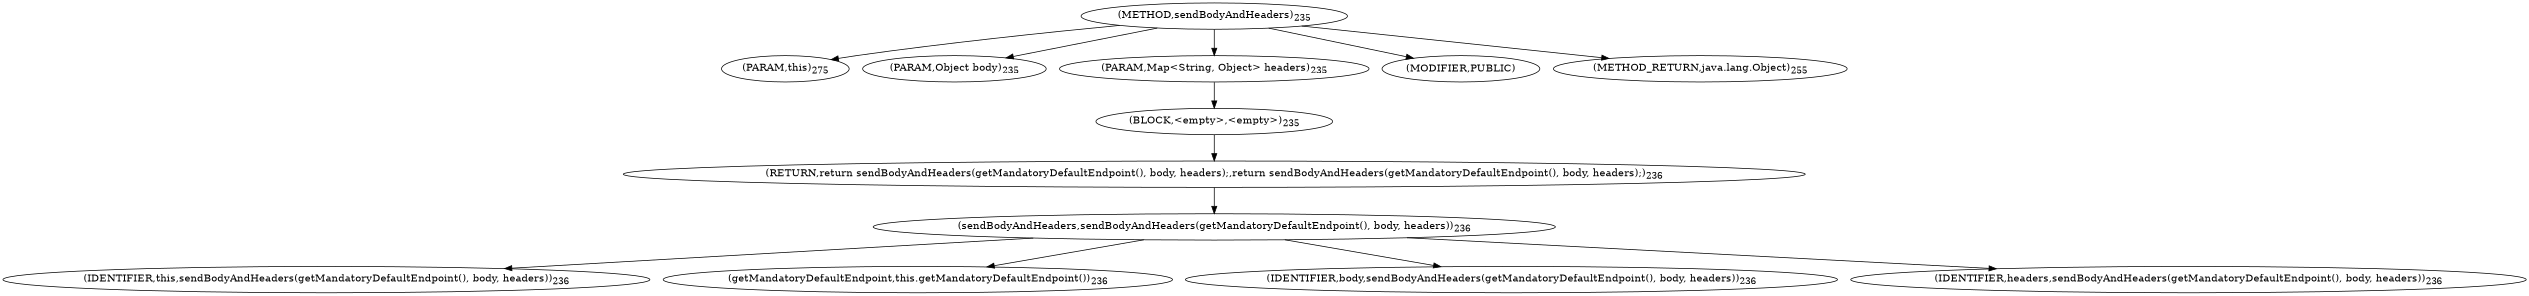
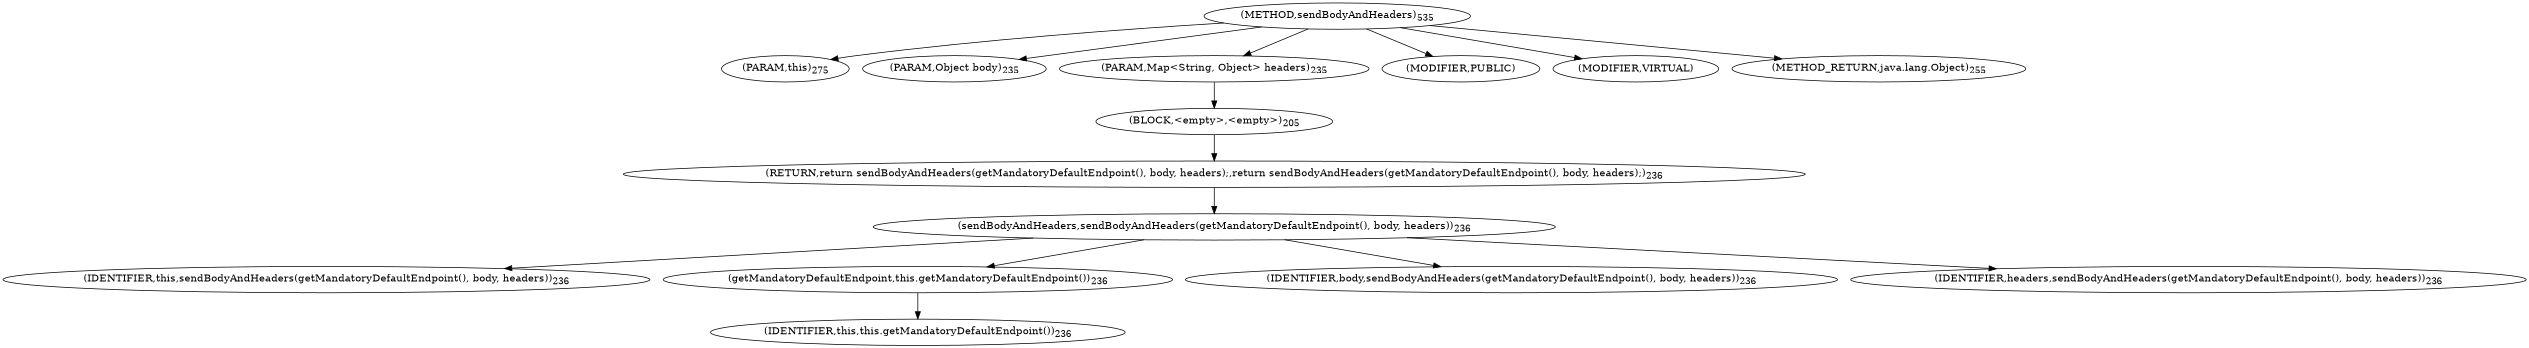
(1302, 15) -> (1425, 15)
none -> (1636, 69)
(1291, 120) -> (1291, 120)
none -> (918, 332)
